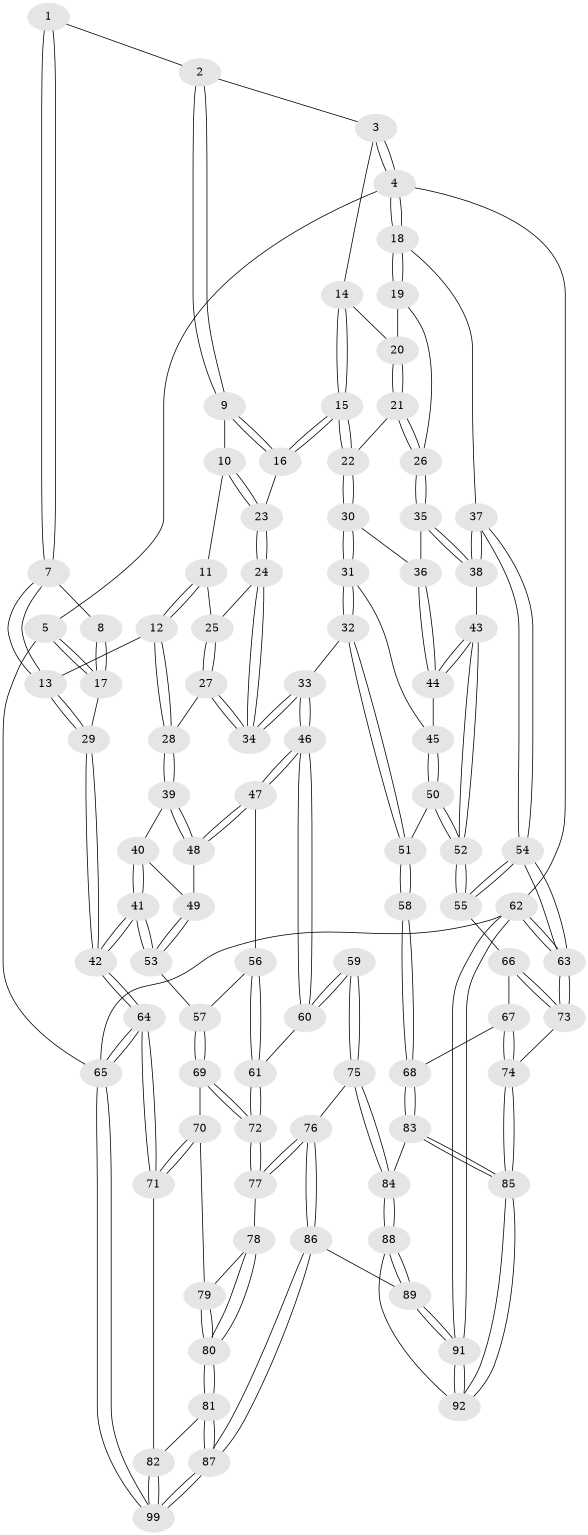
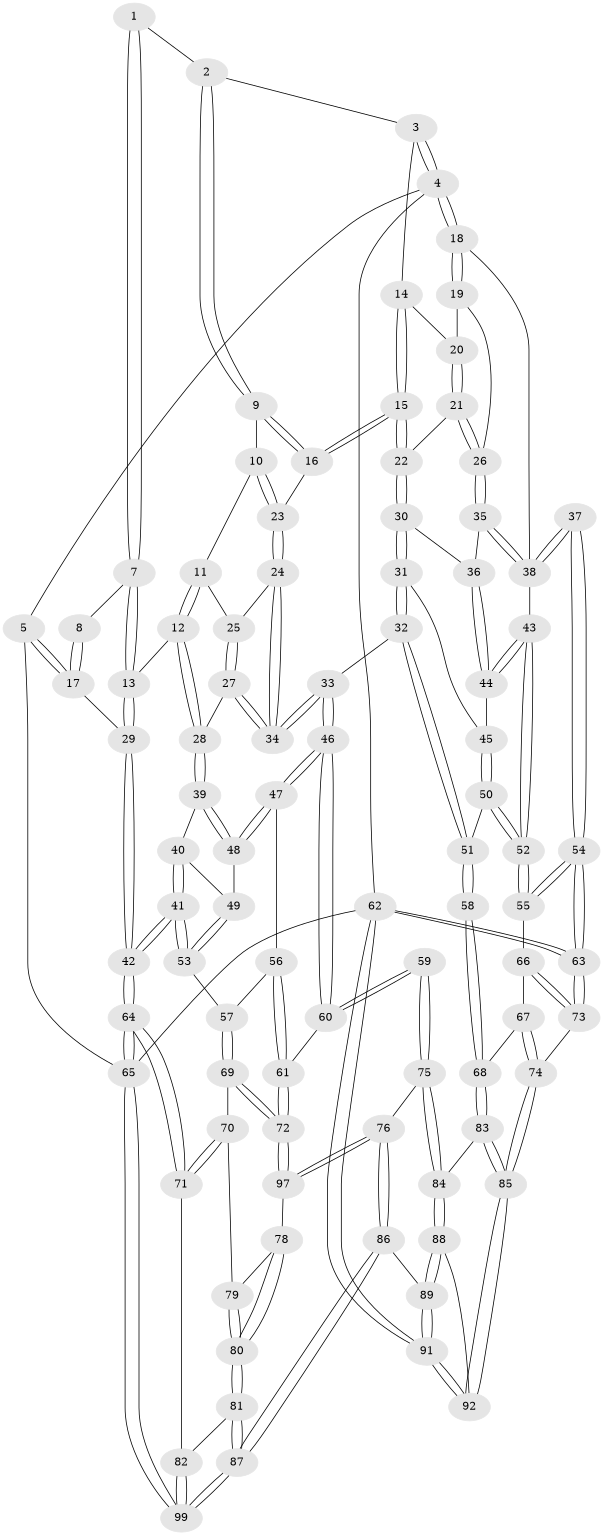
(473, 366) -> (529, 395)
(256, 1185) -> (283, 1185)
